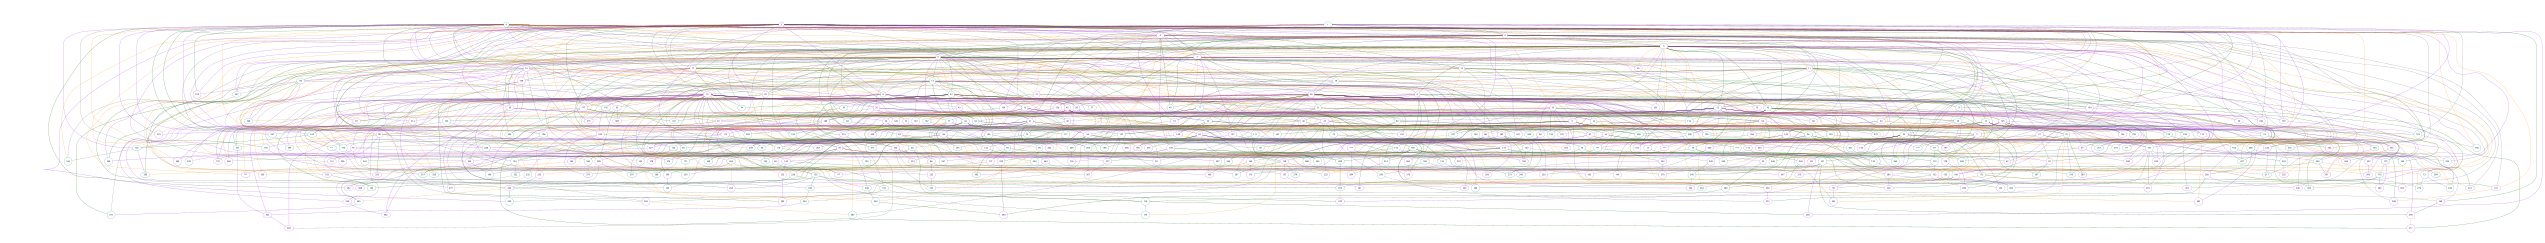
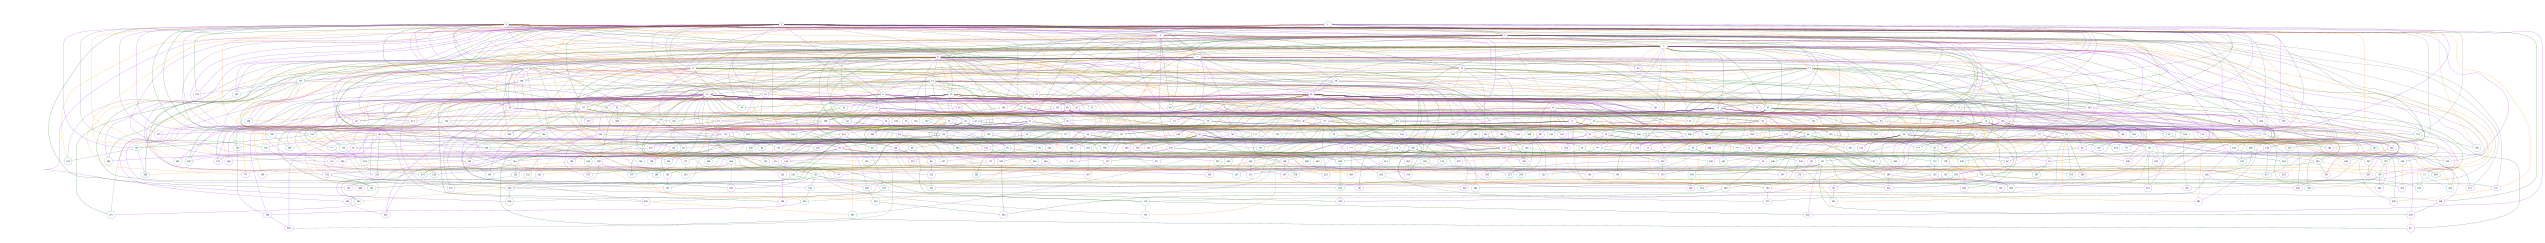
(324, 55) -> (324, 55)
none -> (337, 93)
